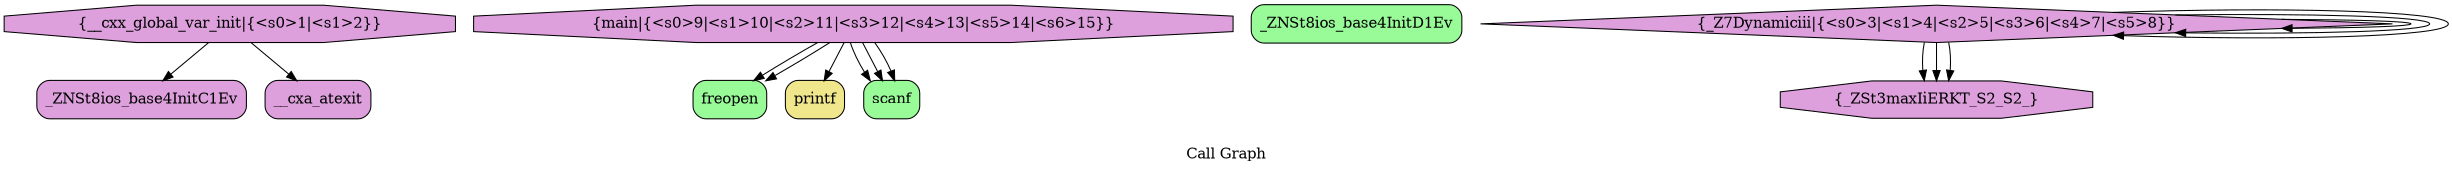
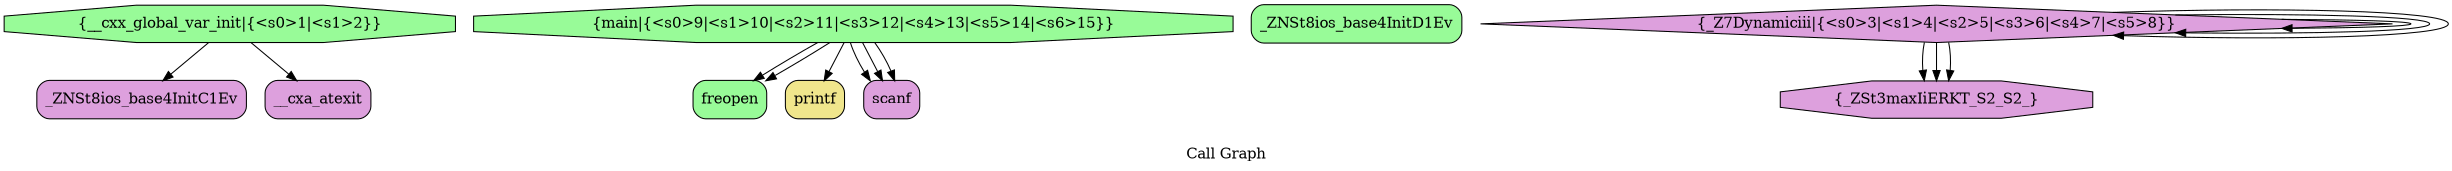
(230, 24) -> (230, 24)
(853, 24) -> (853, 24)
(892, 100) -> (892, 100)
